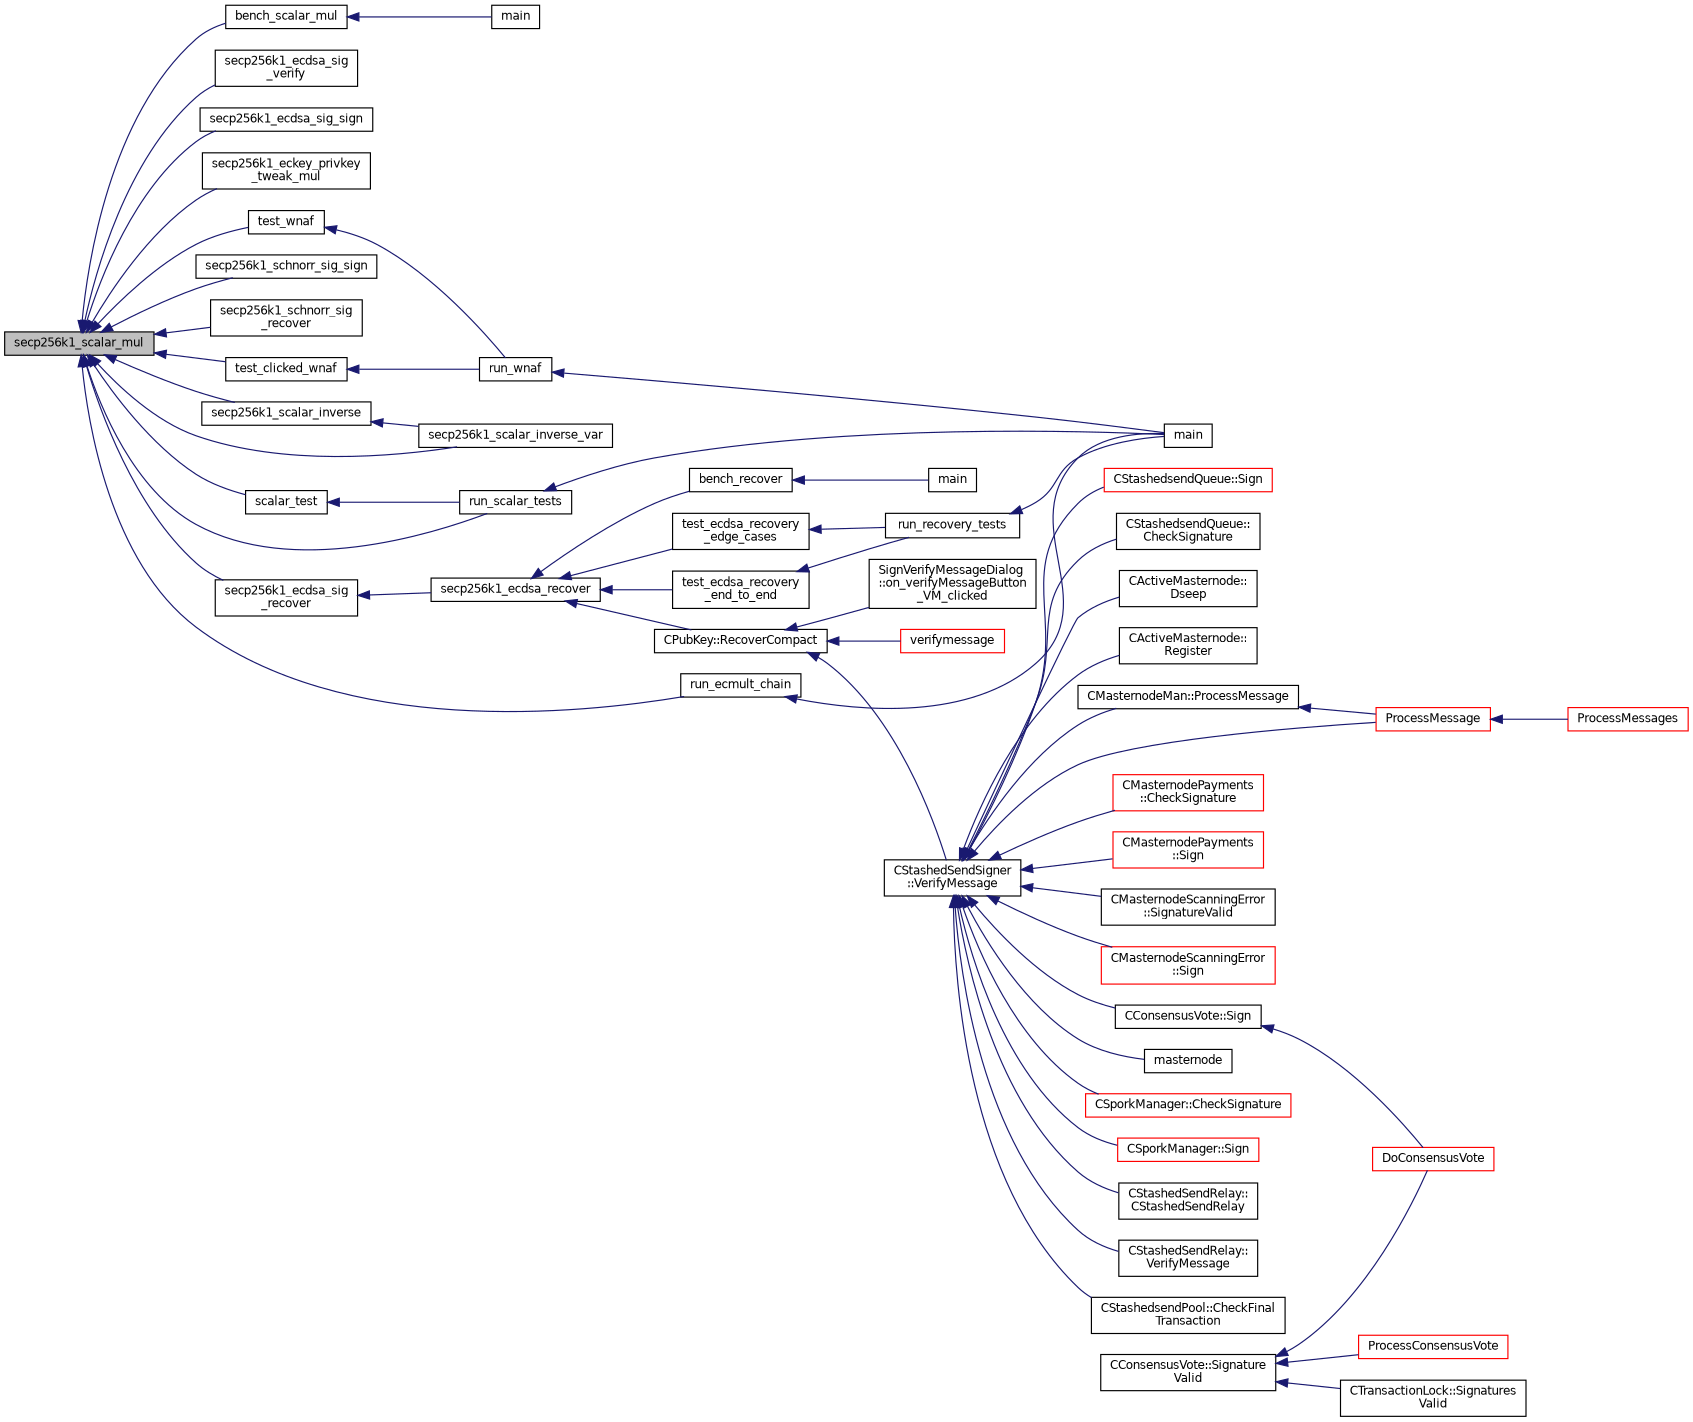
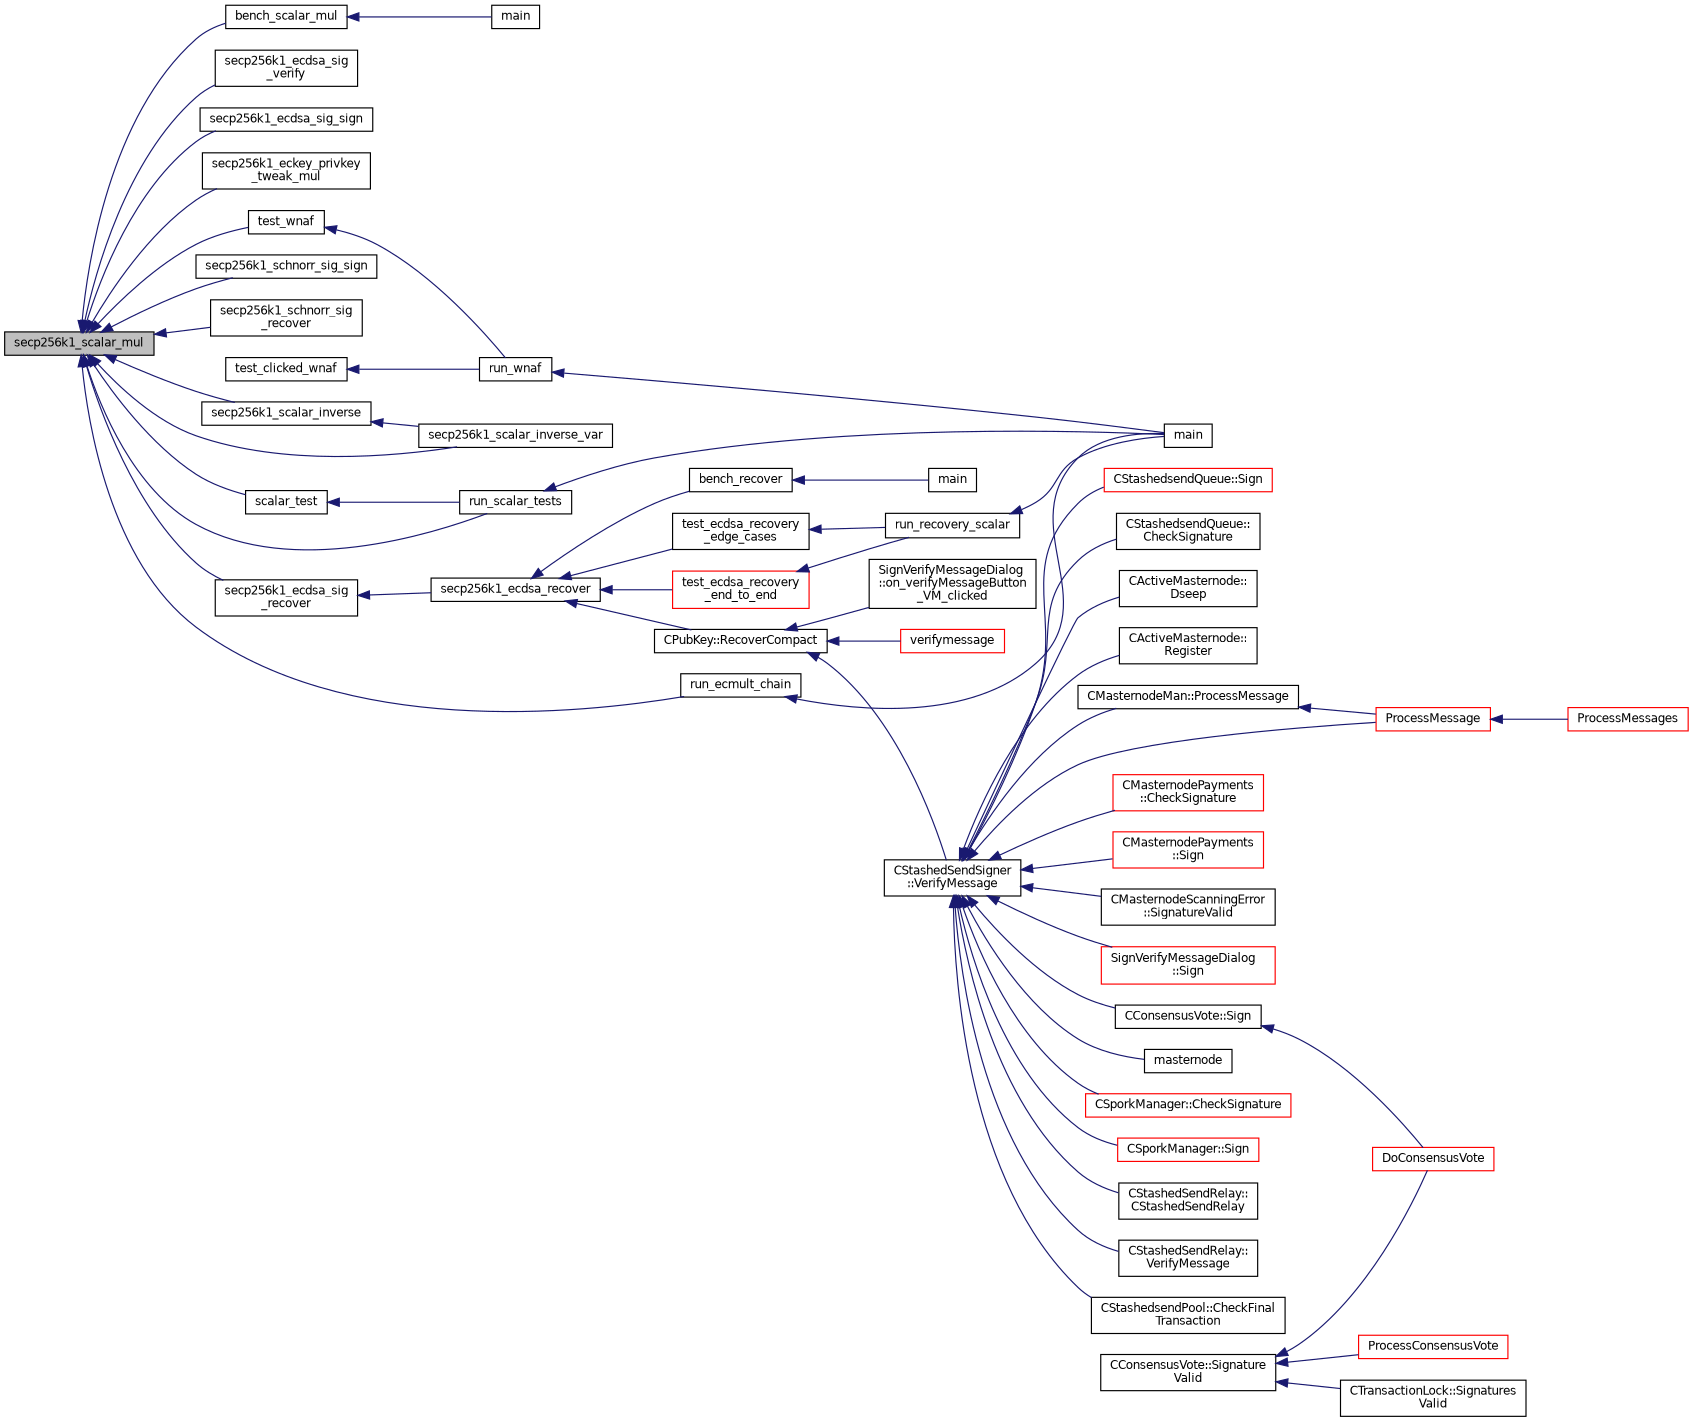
(196, 358) -> none
(953, 526) -> (953, 526)
(741, 590) -> (741, 590)
(1188, 965) -> (1188, 965)
